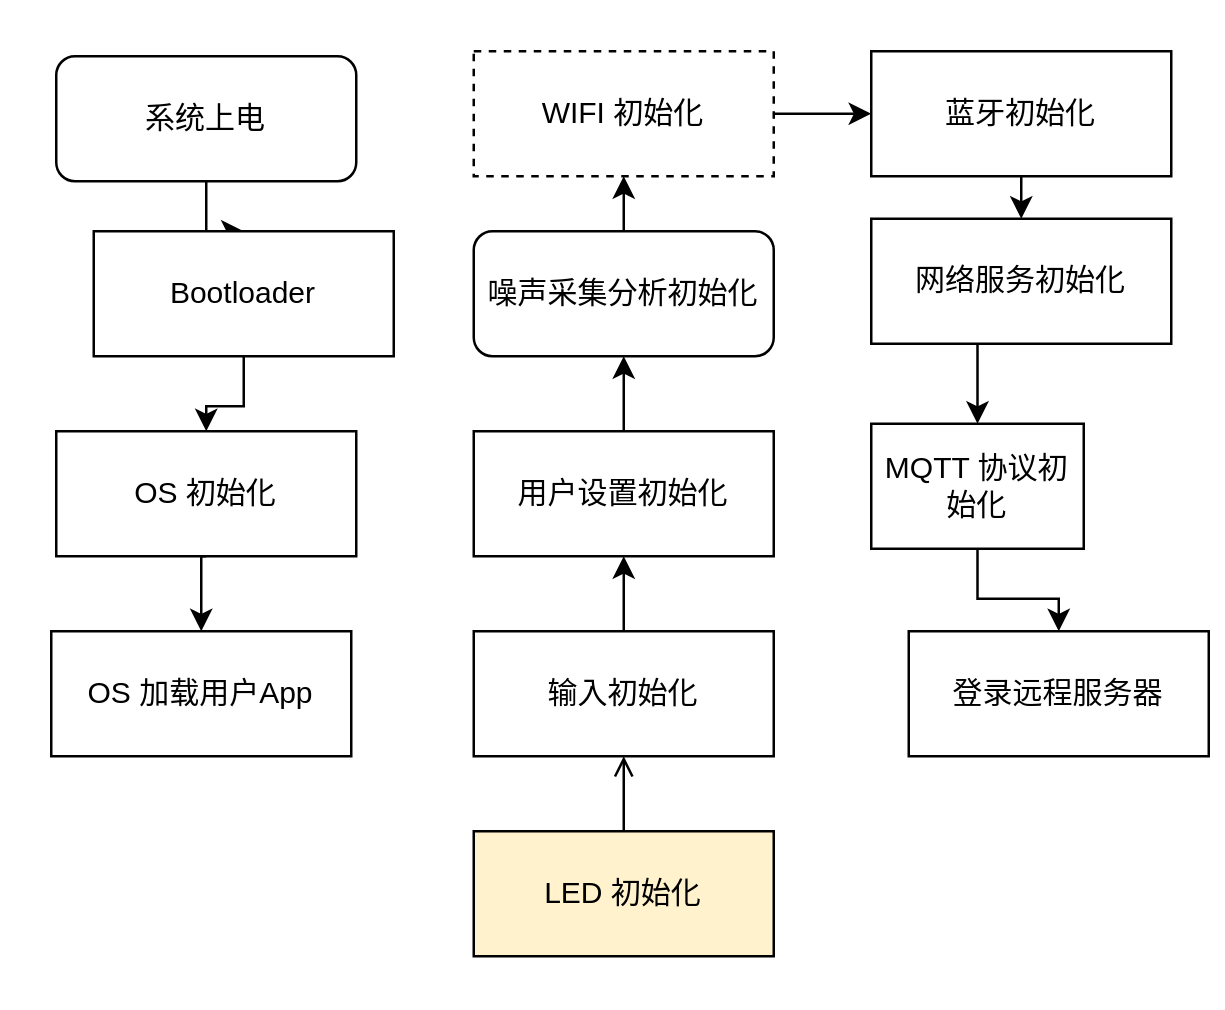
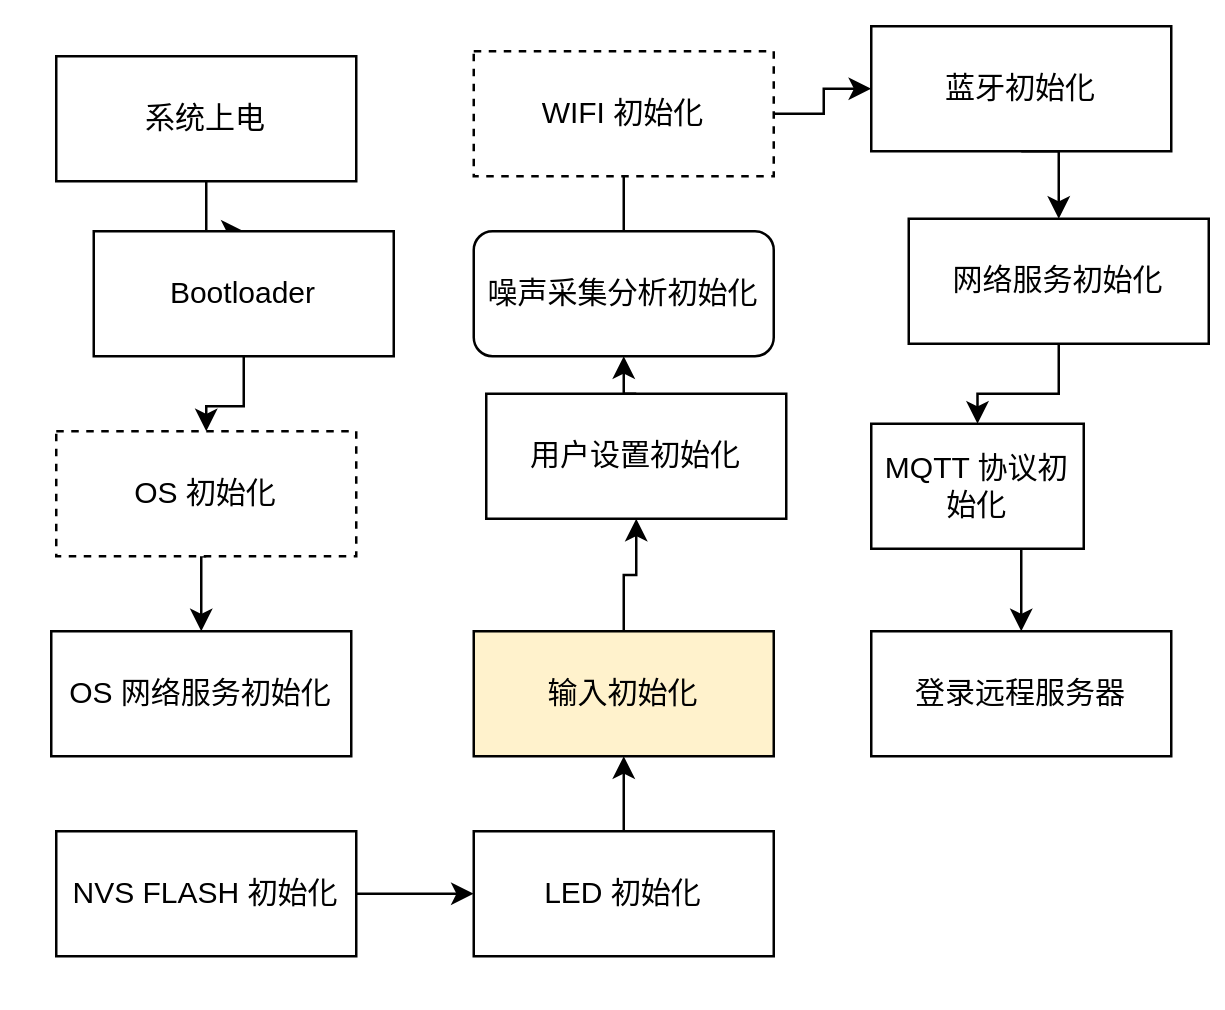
(1021, 114) -> (1021, 89)
(206, 119) -> (206, 119)
(624, 194) -> (624, 187)
(1021, 281) -> (1059, 281)
(206, 494) -> (206, 494)
(624, 494) -> (636, 456)
(201, 694) -> (201, 694)
(624, 694) -> (624, 694)
(1059, 694) -> (1021, 694)
(624, 770) -> (624, 774)
none -> (206, 894)
none -> (407, 894)
(624, 894) -> (624, 894)
